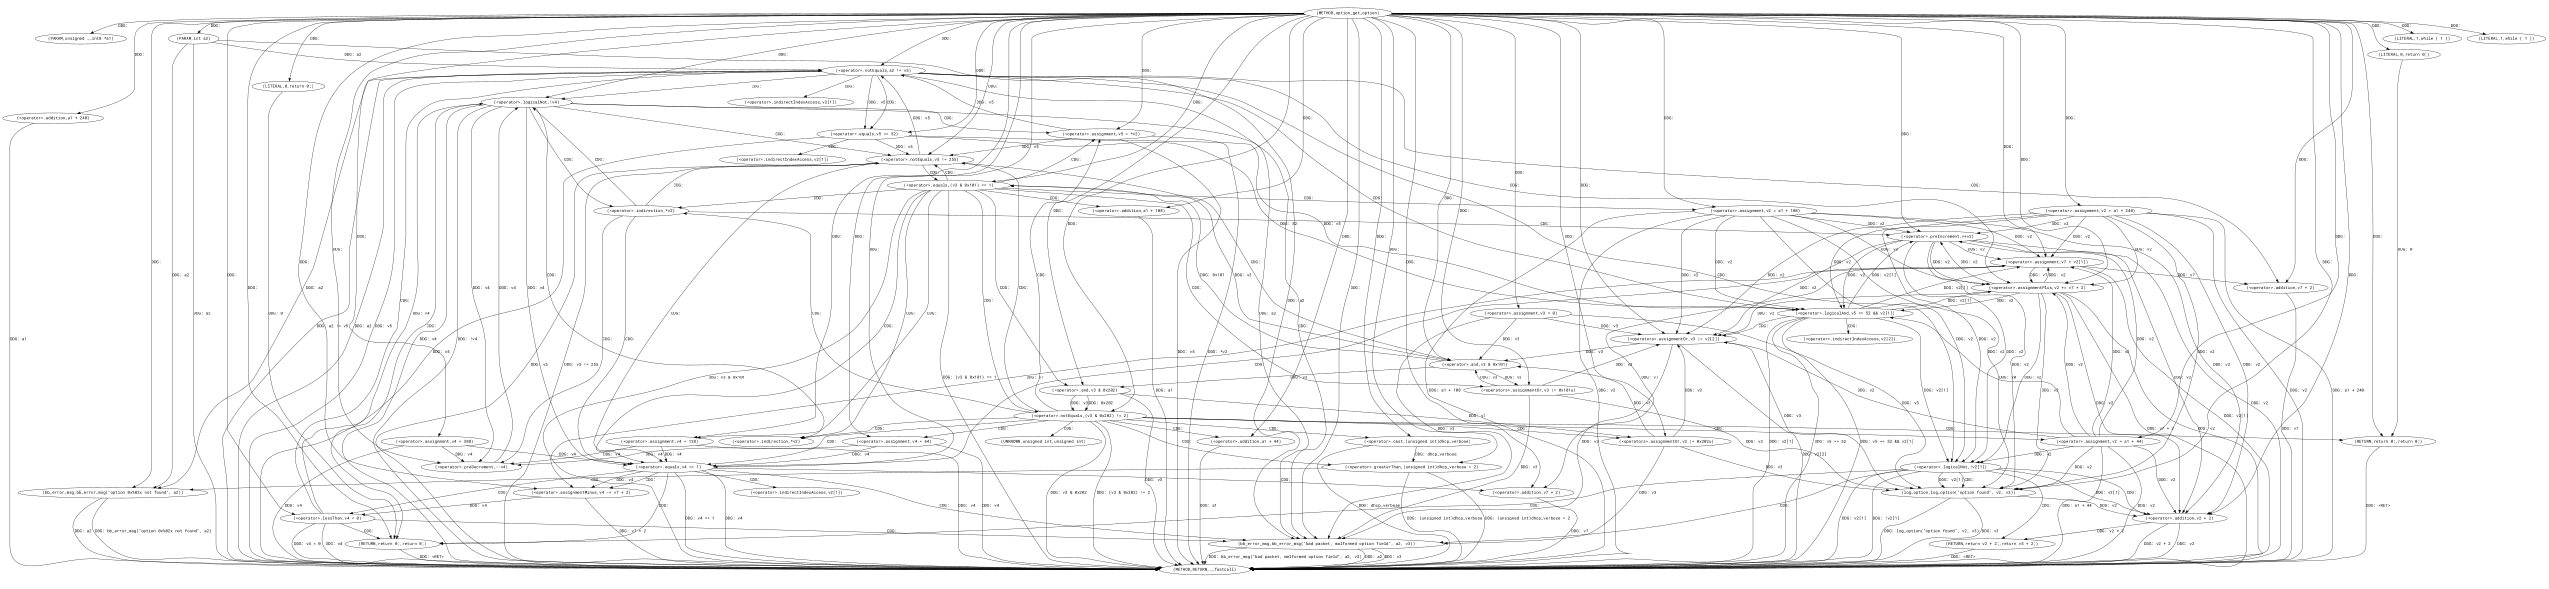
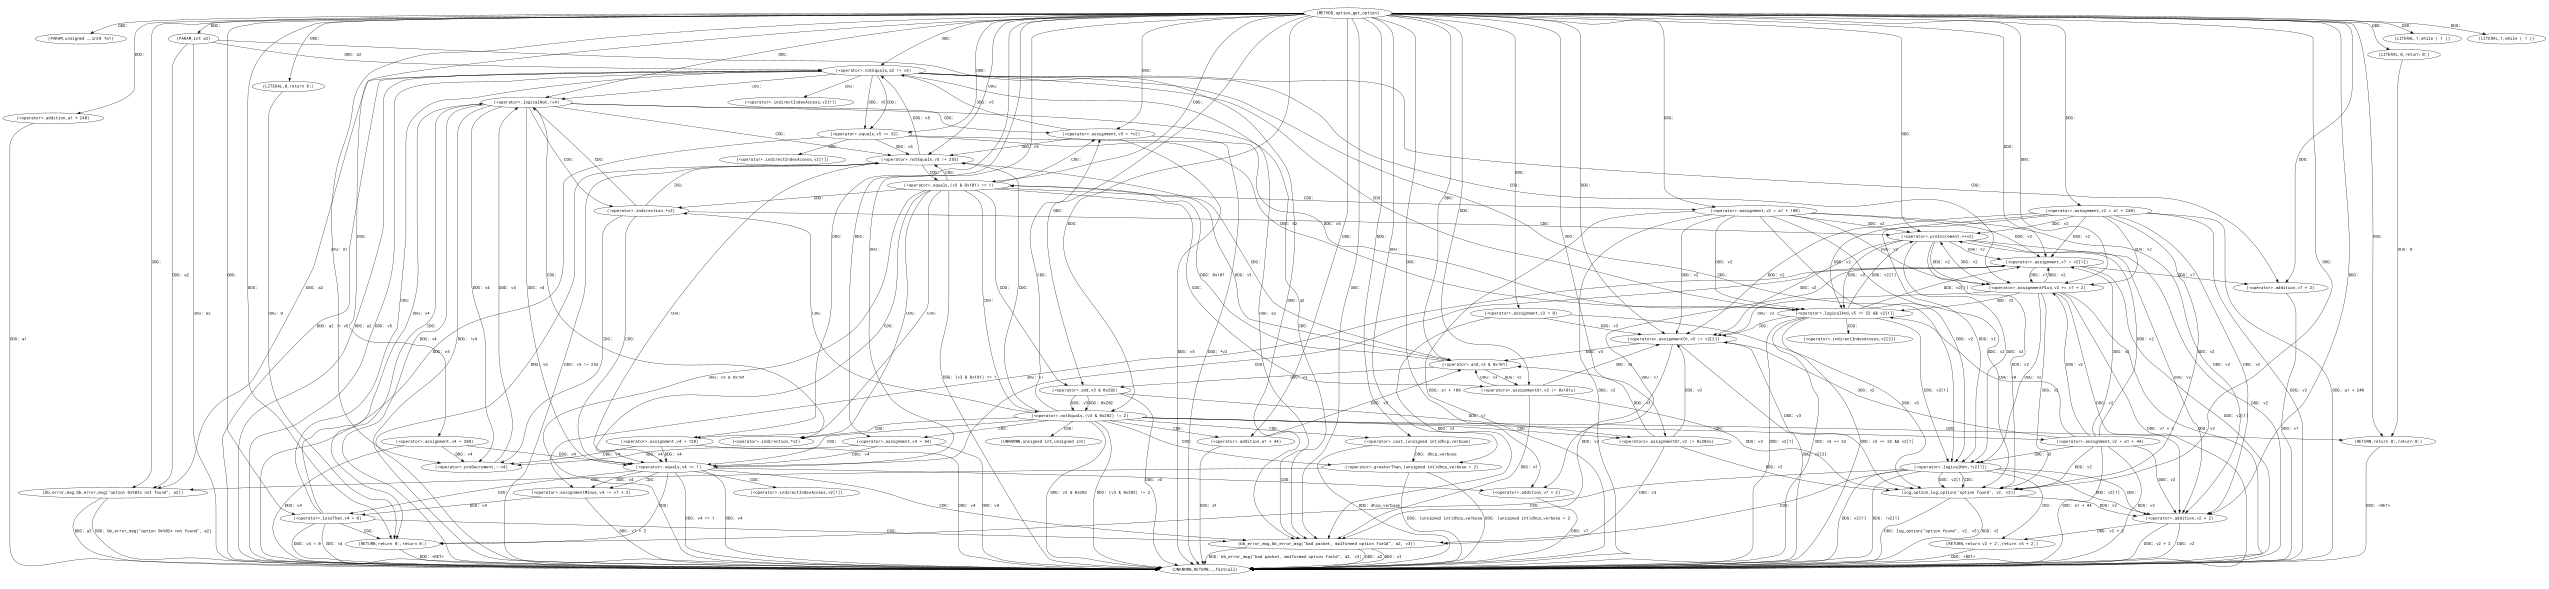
(523, 35) -> none
(2330, 42) -> none
(1129, 211) -> none
(339, 249) -> (339, 249)
(1940, 301) -> none
(1499, 338) -> (1361, 405)
(1205, 570) -> (1205, 570)
